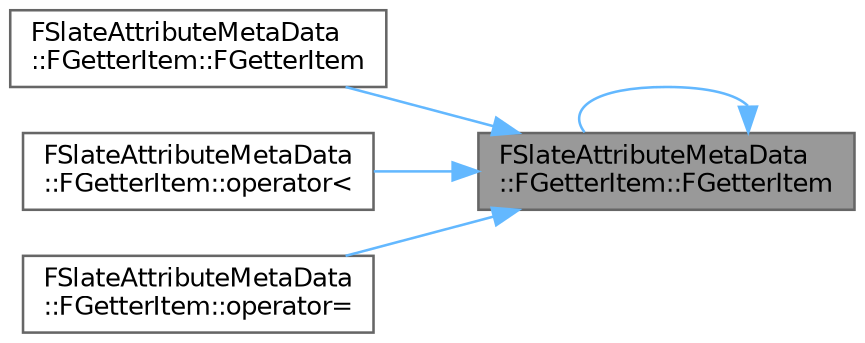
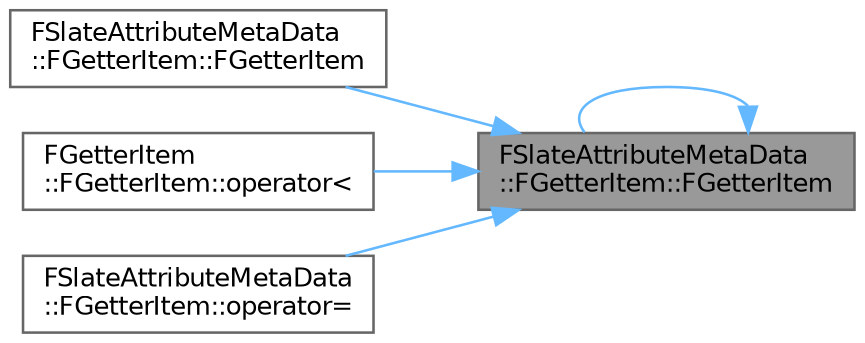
(198, 171) -> (198, 171)
